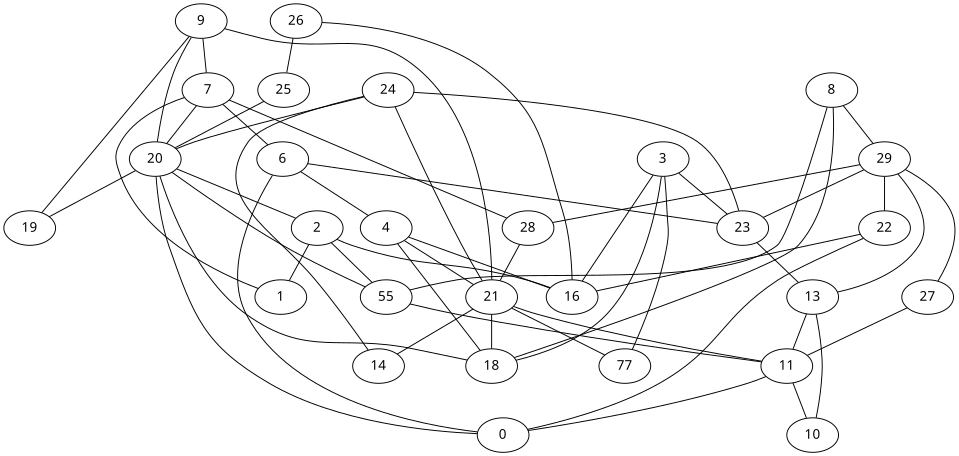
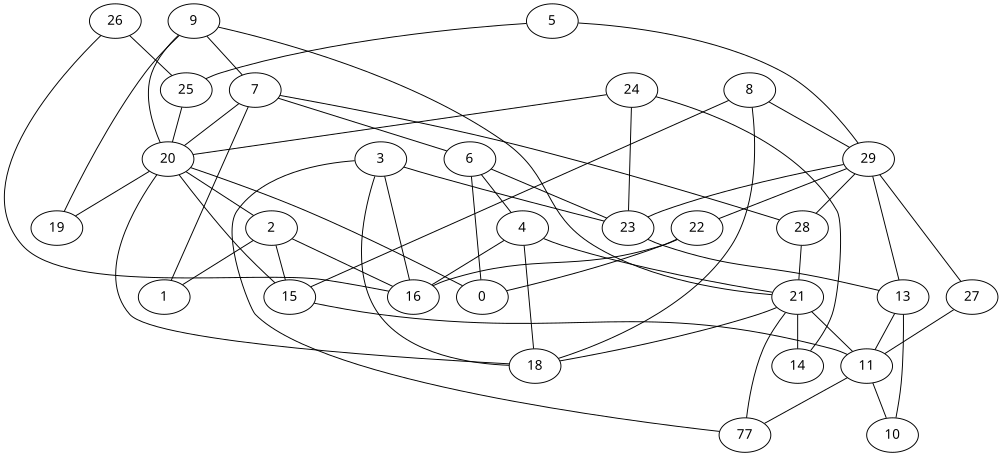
none -> (552, 21)
(436, 195) -> none
(386, 297) -> (290, 297)
(648, 409) -> (806, 400)
